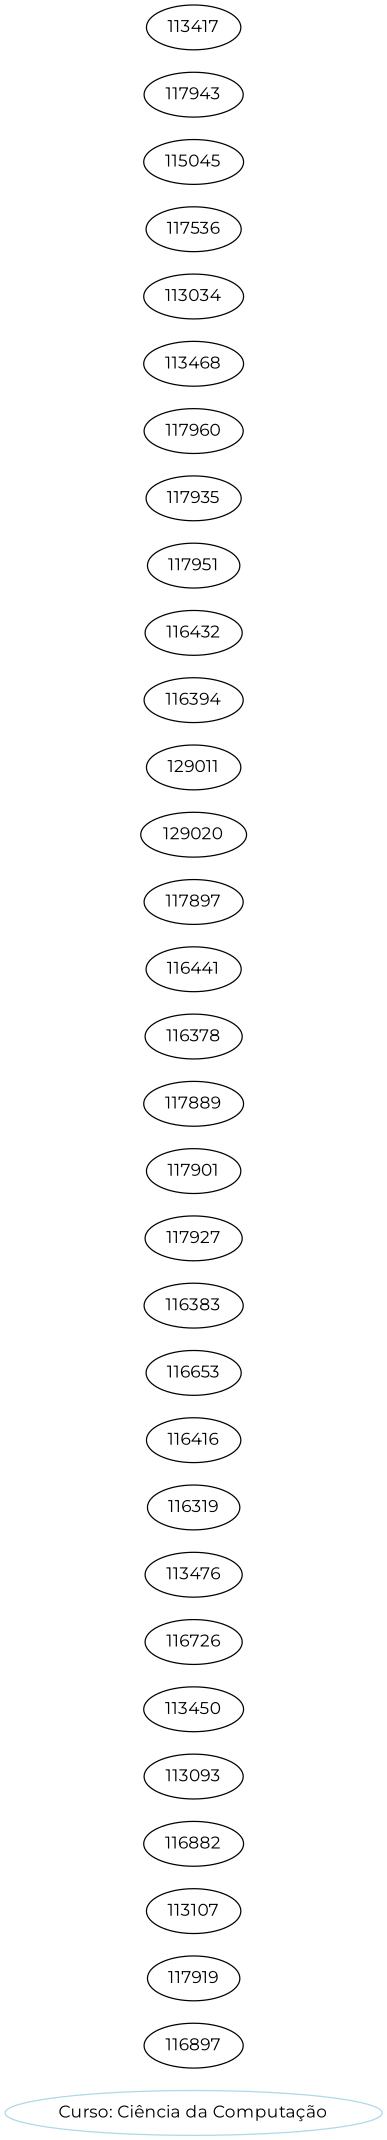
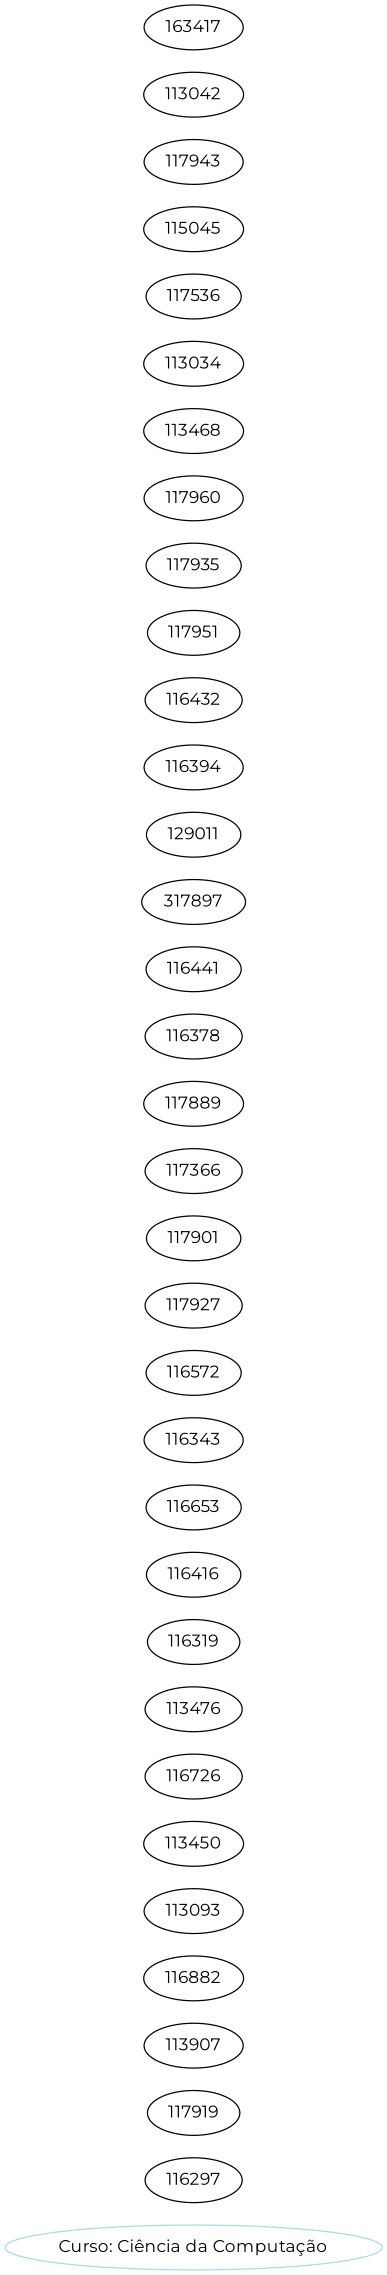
(194, 27) -> (194, 27)
none -> (194, 95)
(194, 835) -> none
(194, 902) -> (194, 902)
none -> (194, 1171)
(194, 1306) -> (194, 1440)
none -> (194, 1373)
(194, 1911) -> (194, 2046)
(194, 2046) -> (194, 2180)
